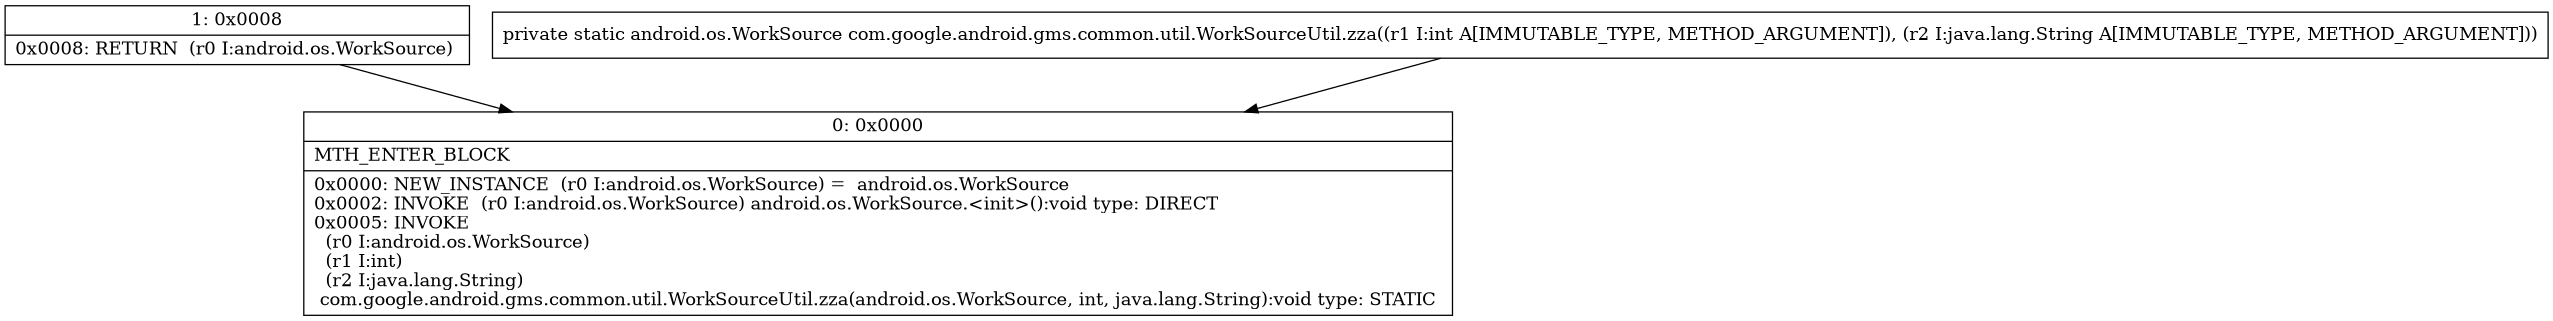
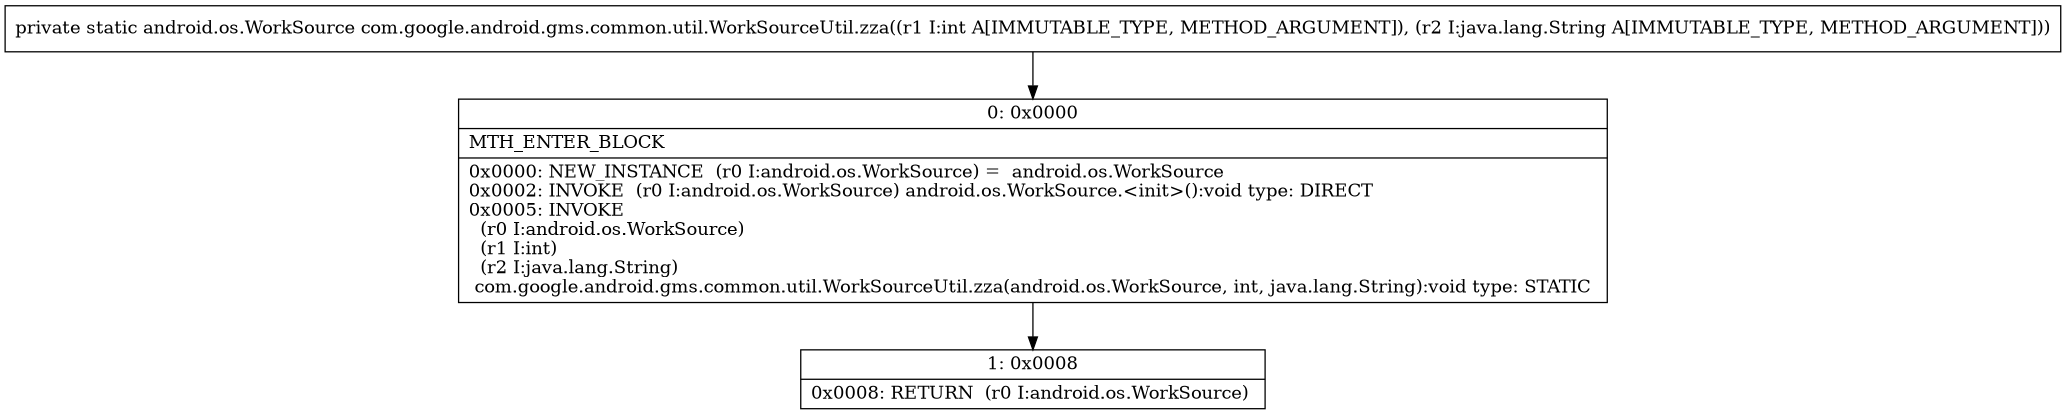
(420, 87) -> (1033, 320)
